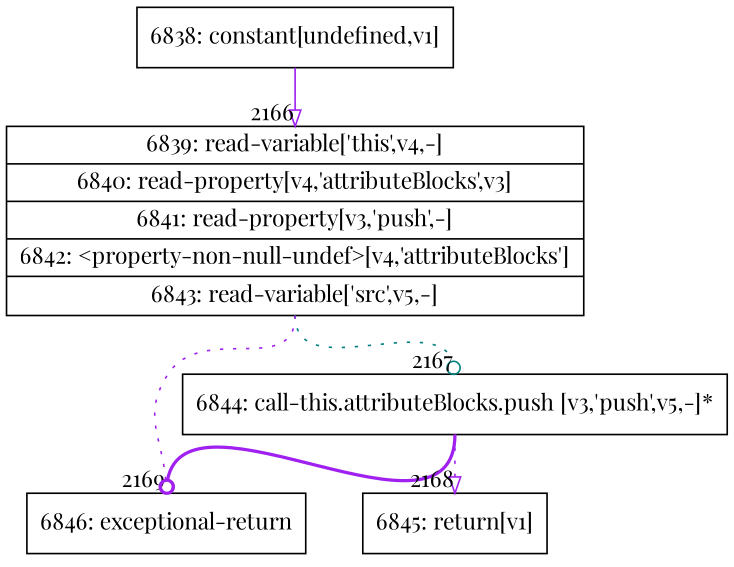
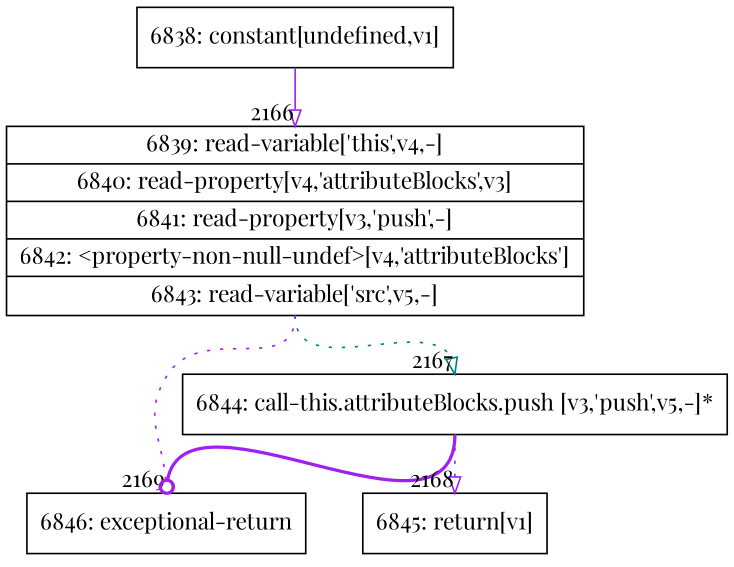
(367, 346) -> (367, 346)
